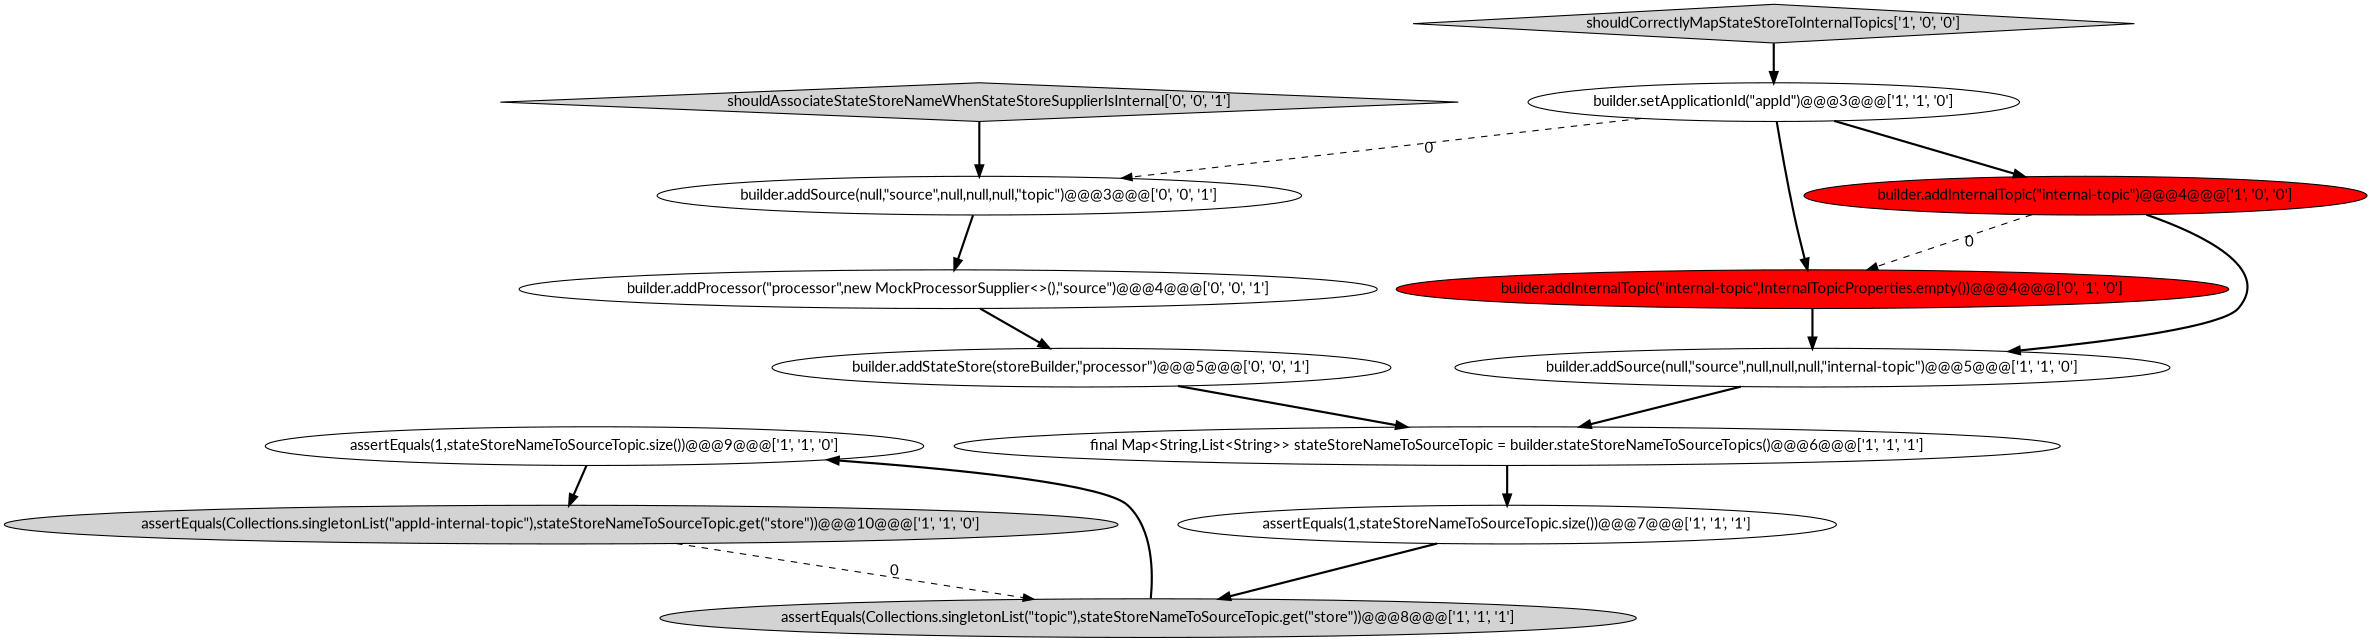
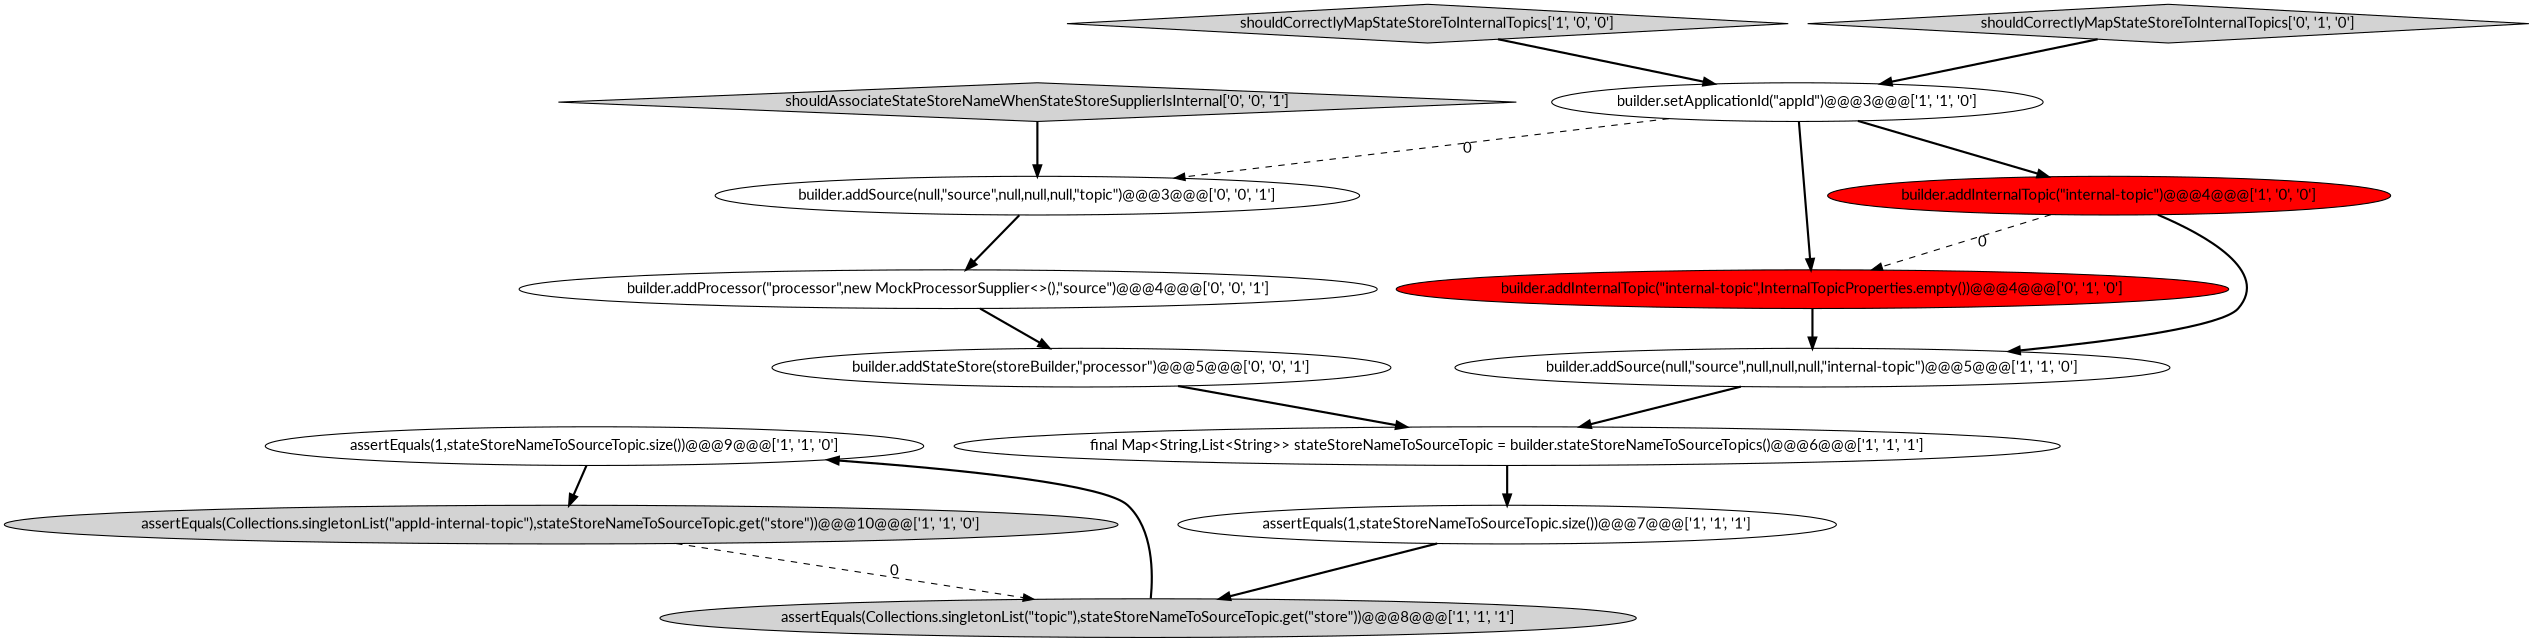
none -> (2168, 24)
